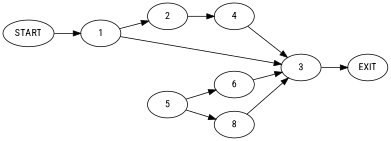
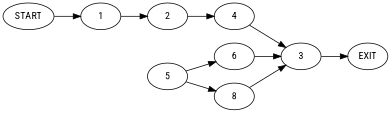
(197, 50) -> none
